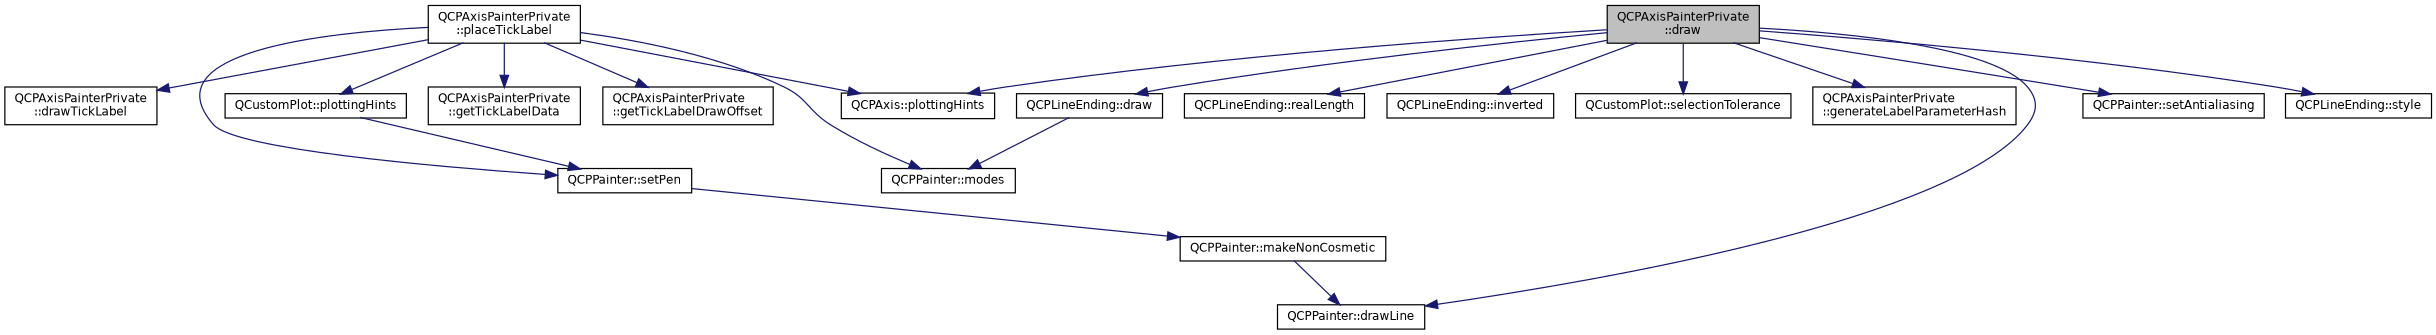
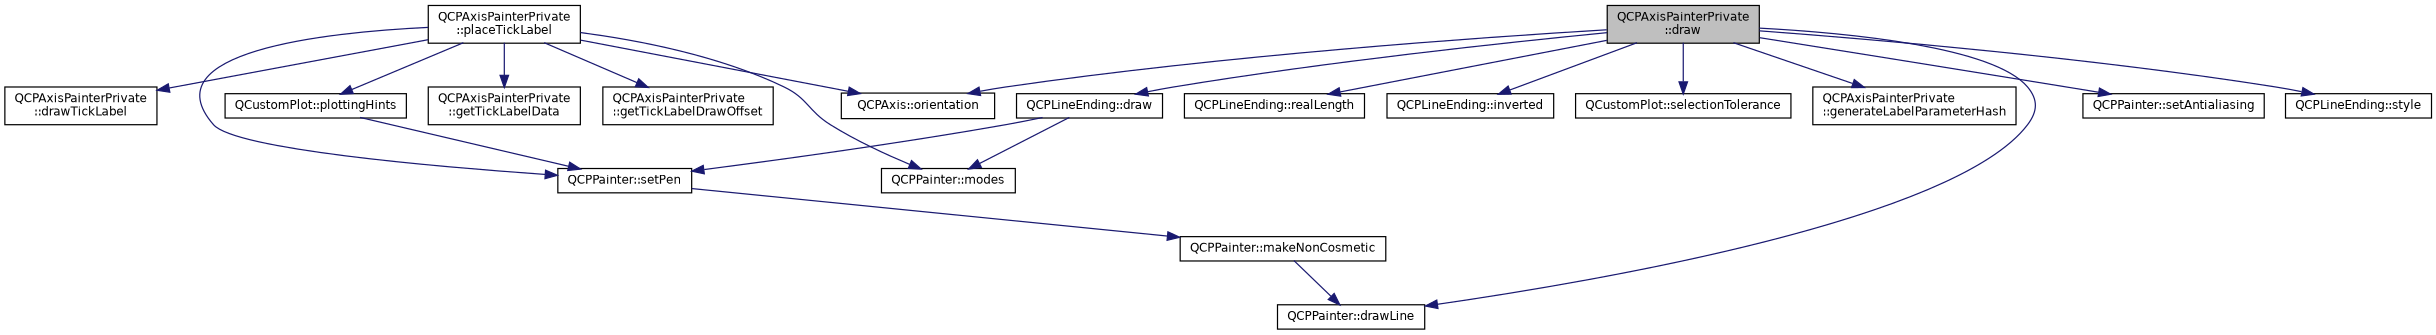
(918, 106) -> (918, 106)
none -> (891, 143)
